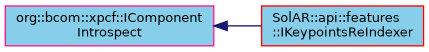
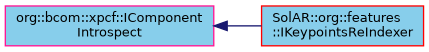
(343, 26) -> (343, 26)
